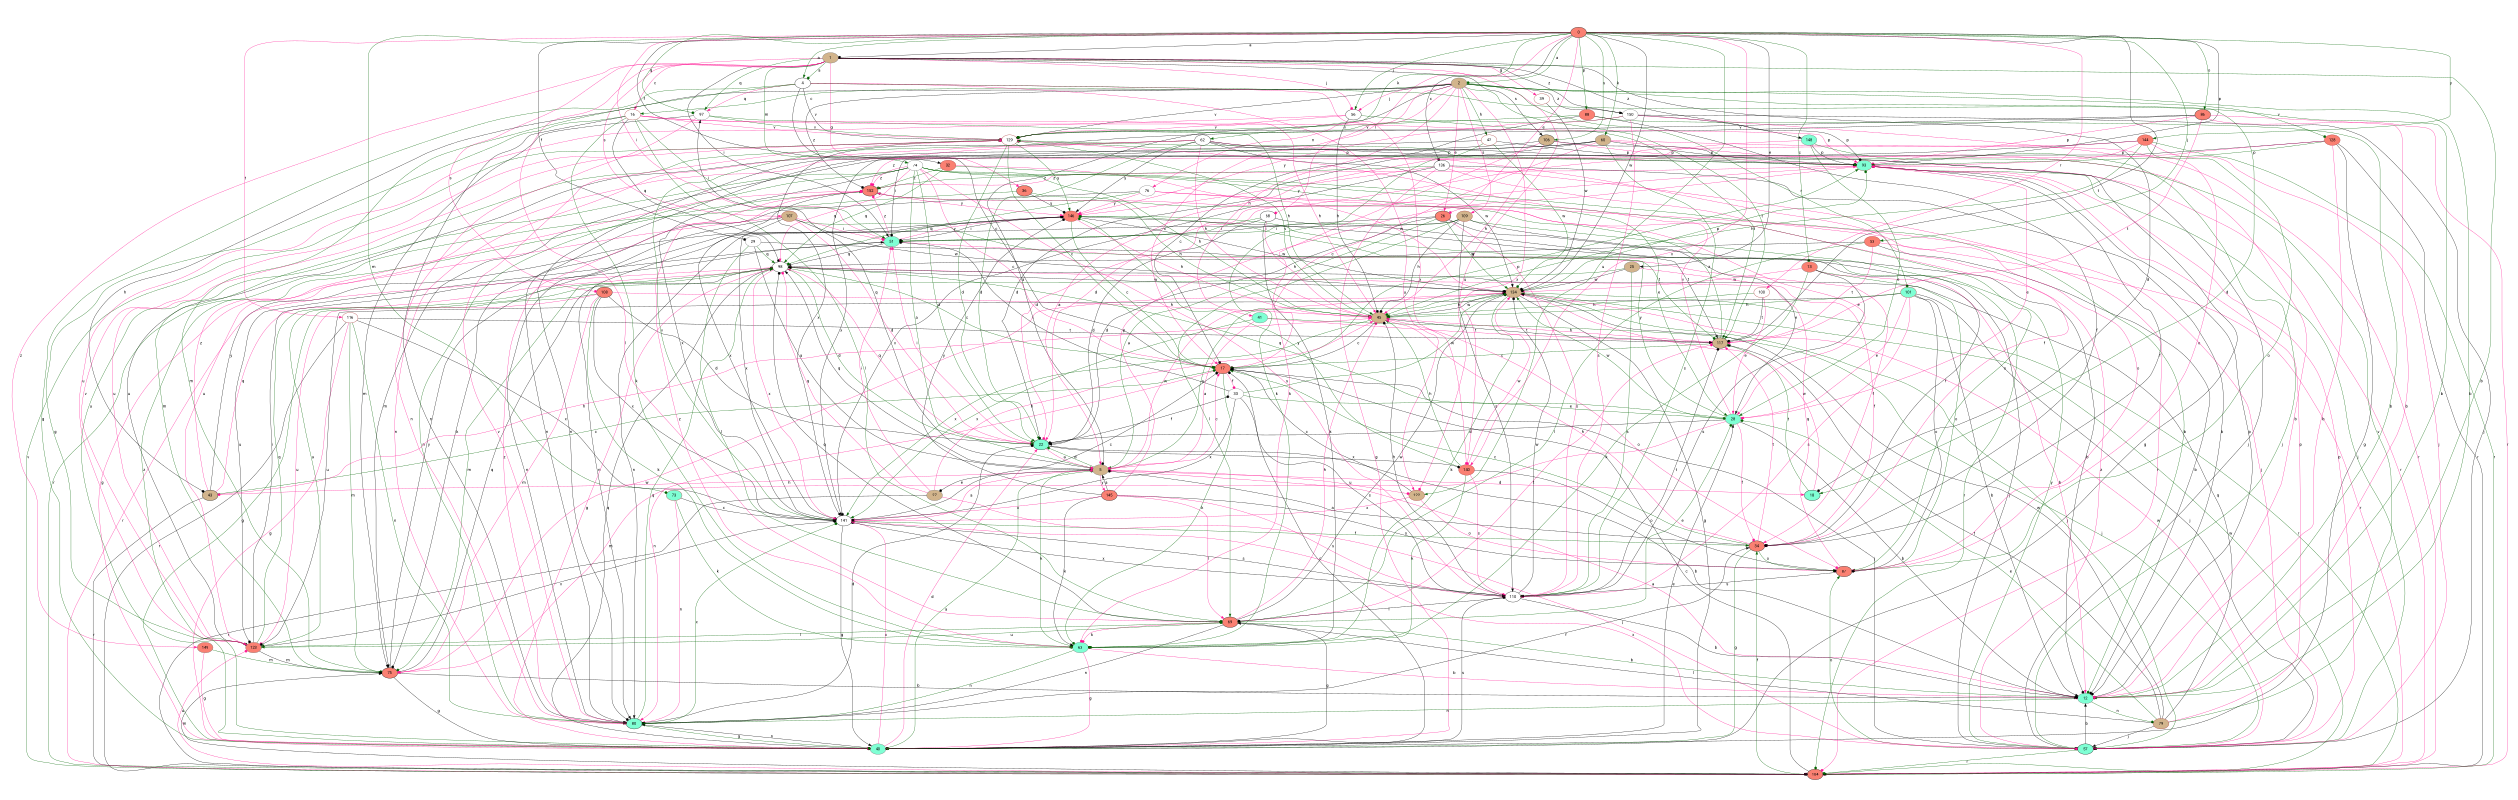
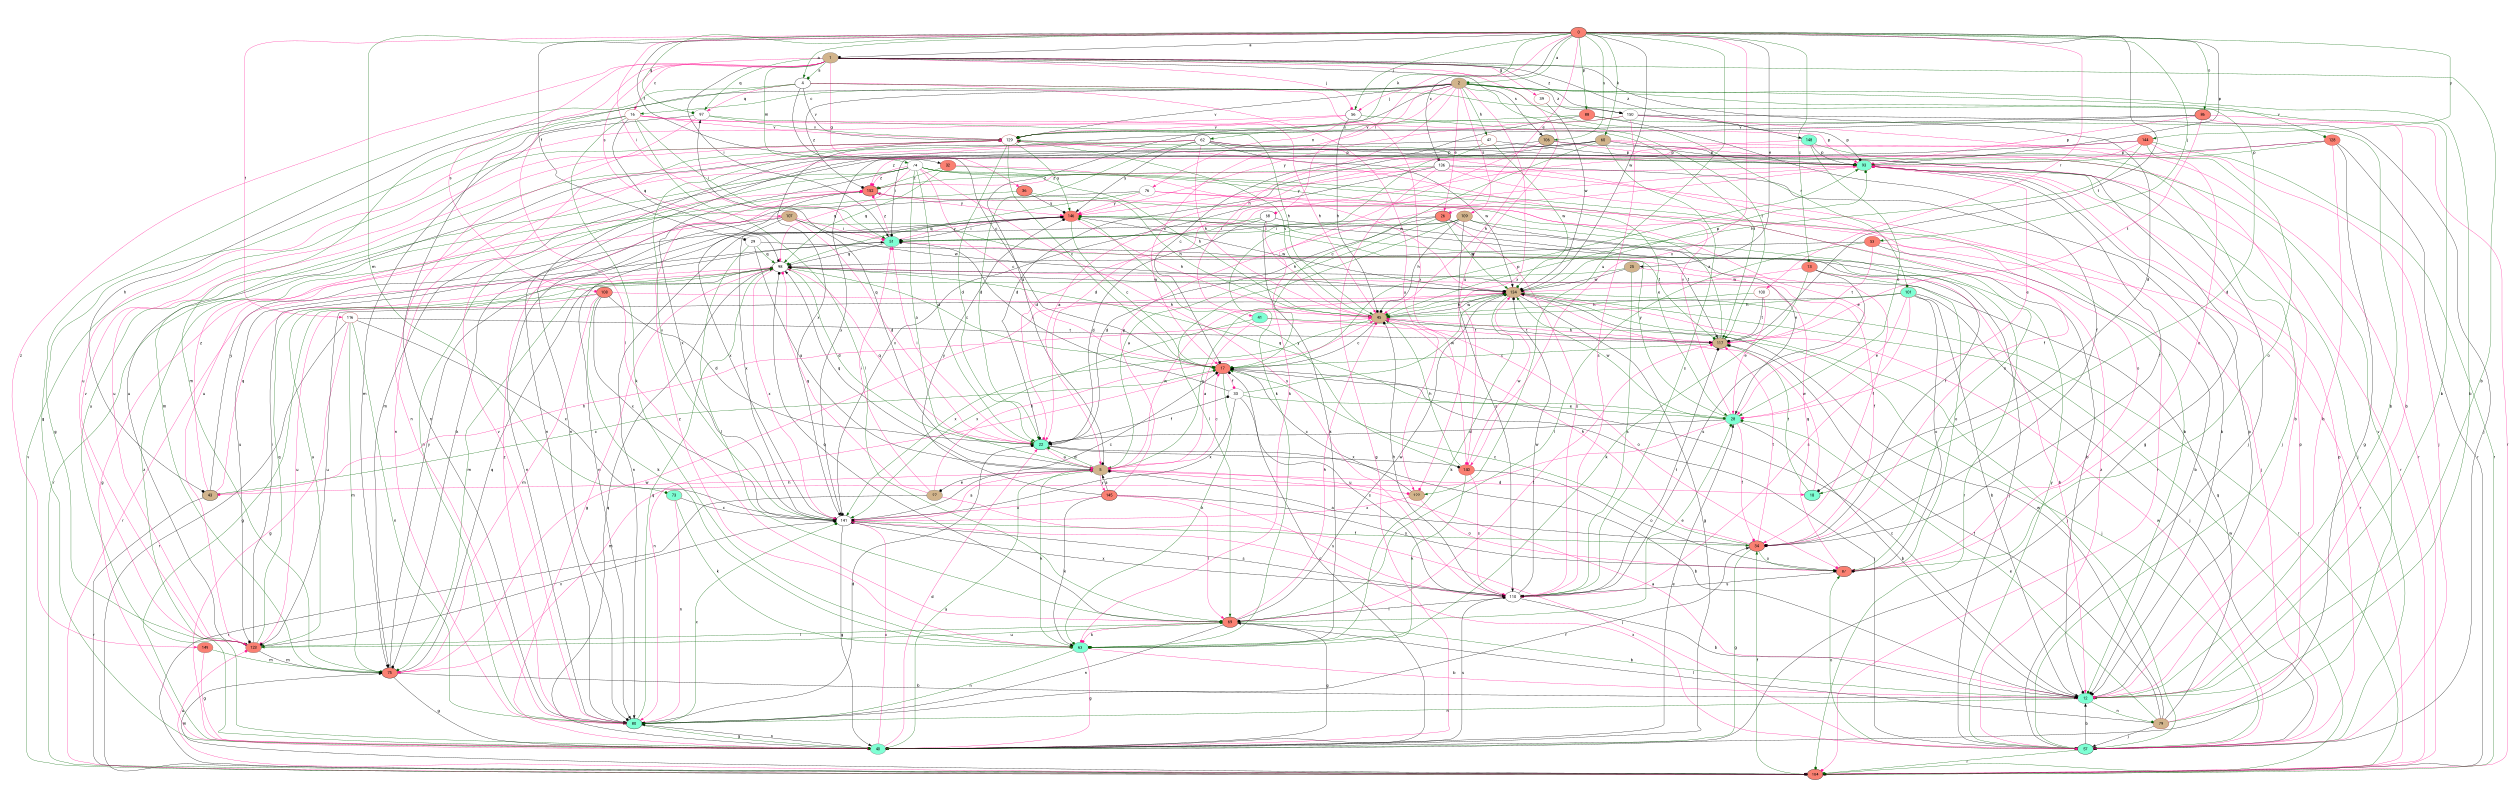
(1407, 220) -> (1407, 220)
(1613, 465) -> (1719, 446)
